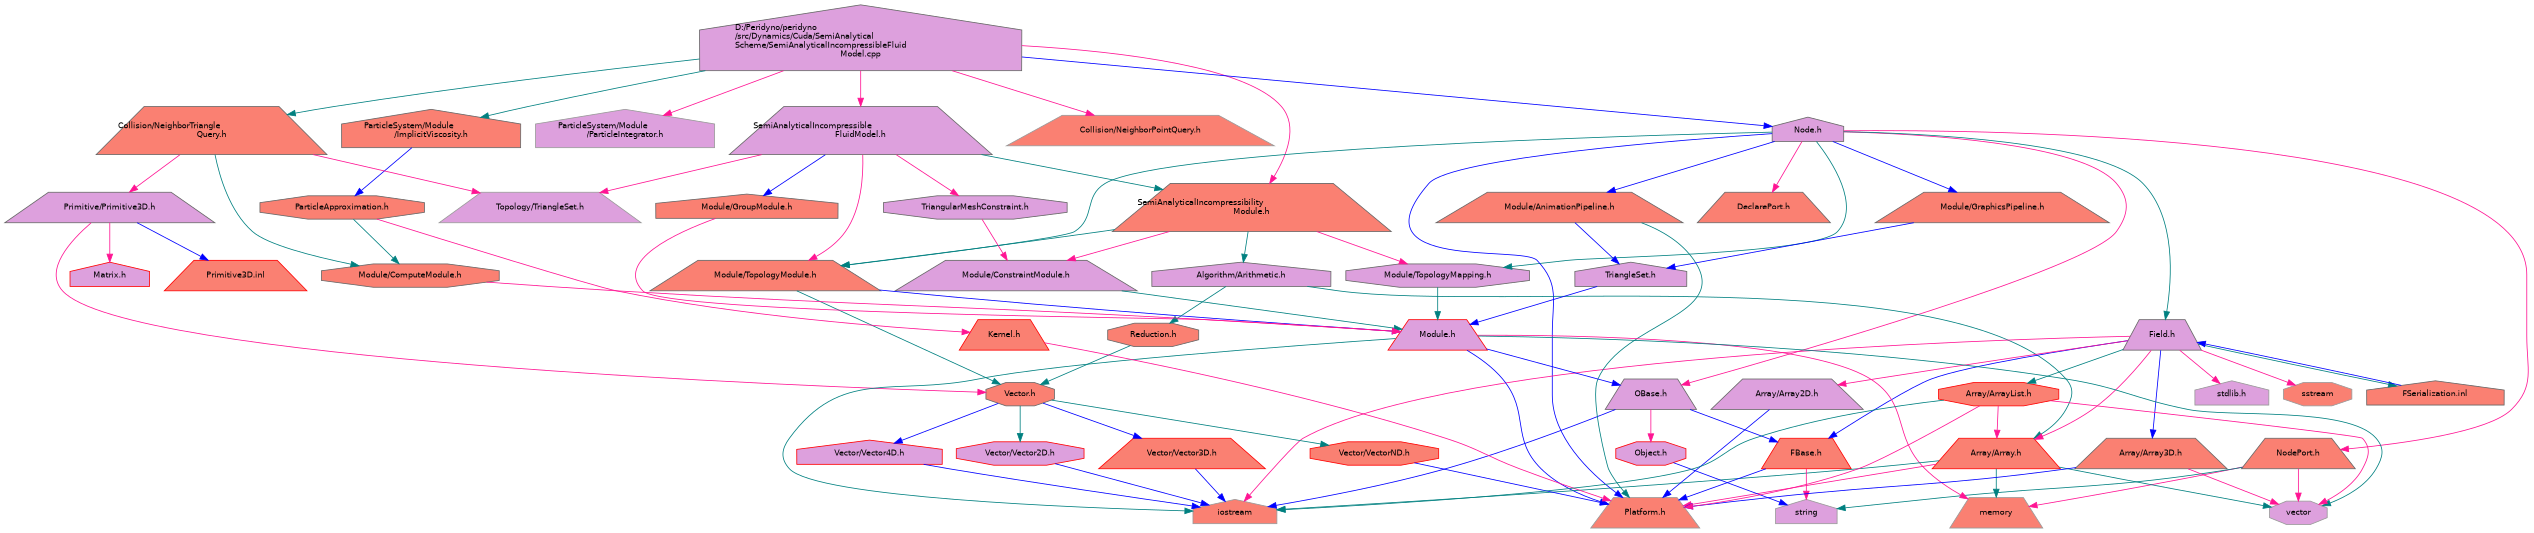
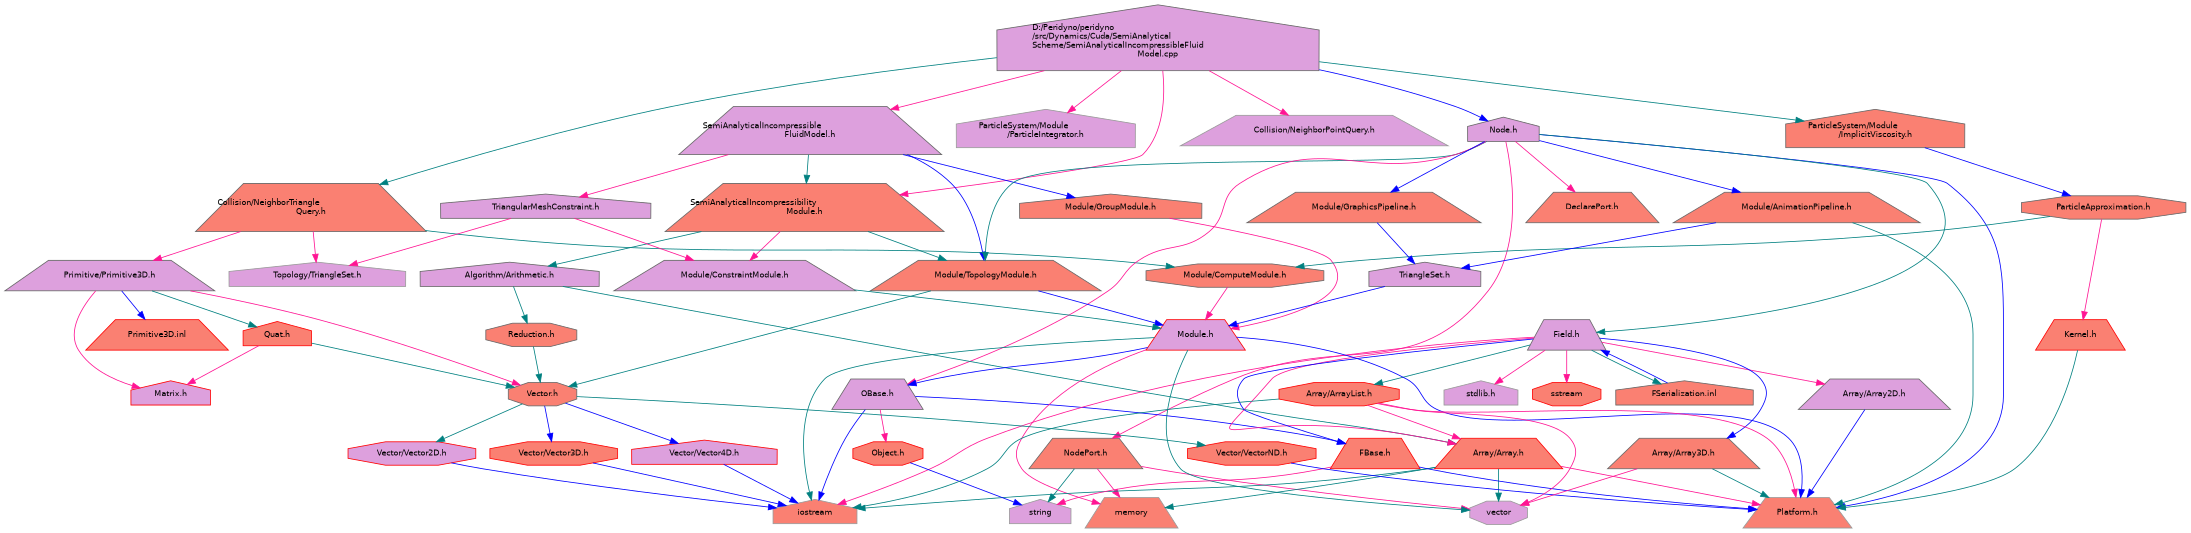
(1140, 131) -> (1314, 131)
(685, 173) -> (434, 241)
(540, 207) -> (317, 276)
(975, 207) -> (546, 207)
(855, 213) -> (959, 192)
(1438, 276) -> none
none -> (277, 335)
(2318, 394) -> (1567, 394)
(1328, 405) -> (1998, 478)
(1182, 454) -> (554, 454)
(1651, 454) -> (888, 454)
(1884, 487) -> (1737, 481)
